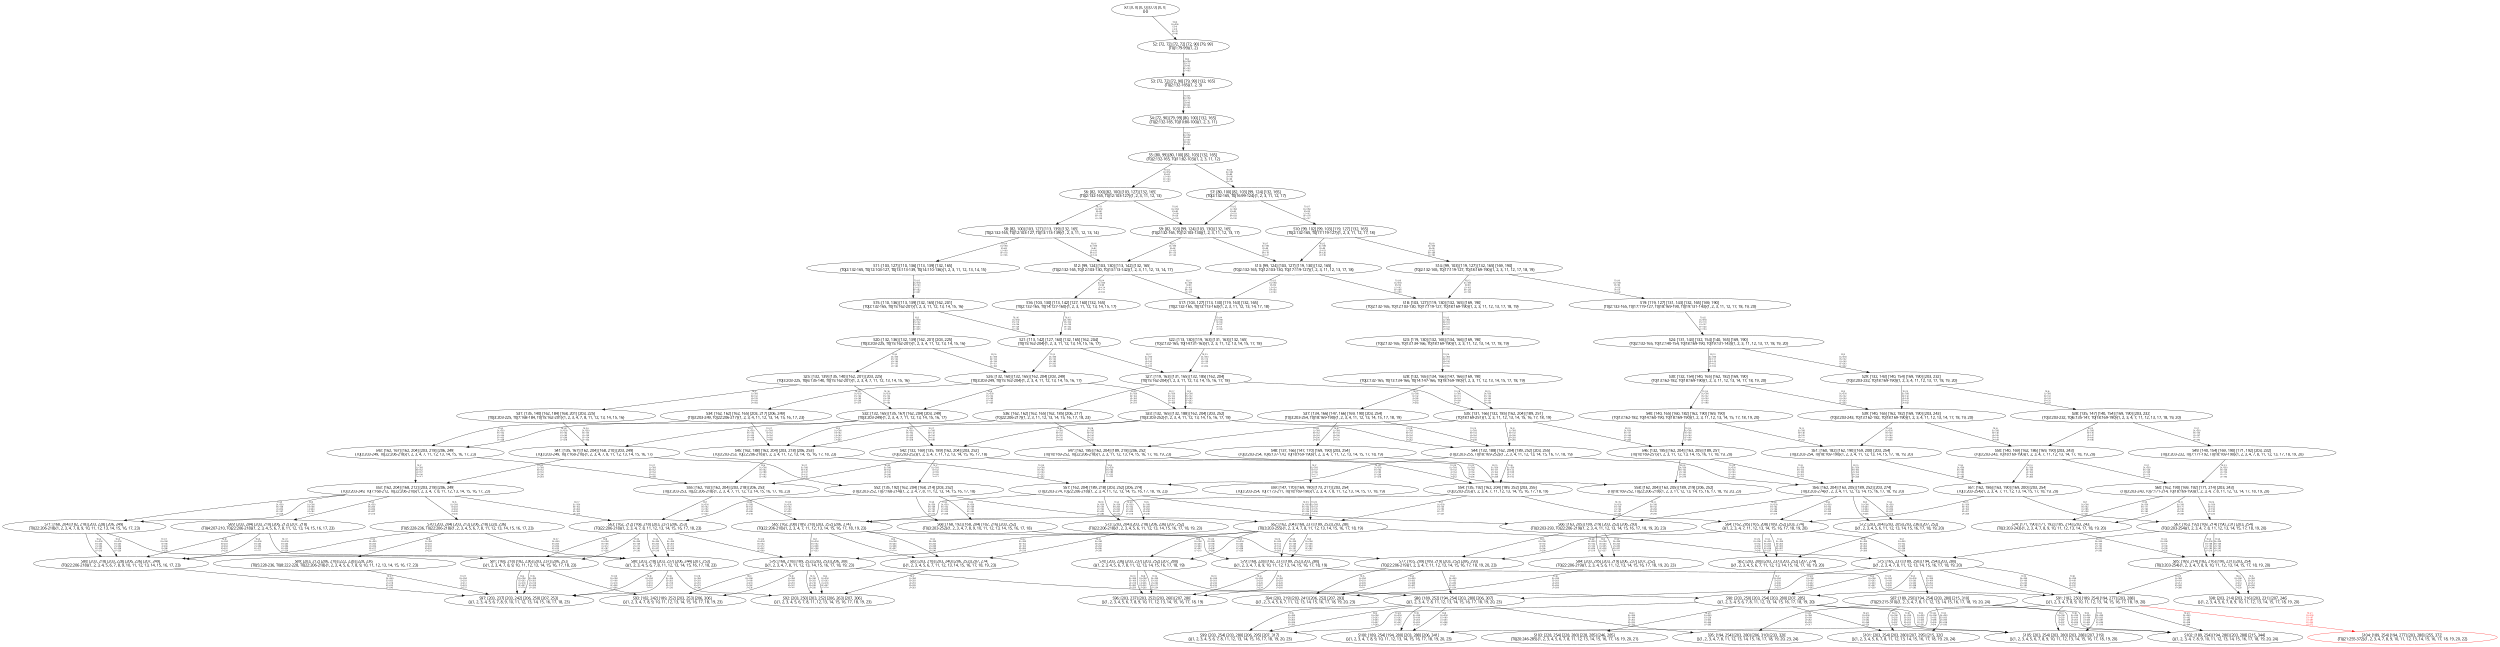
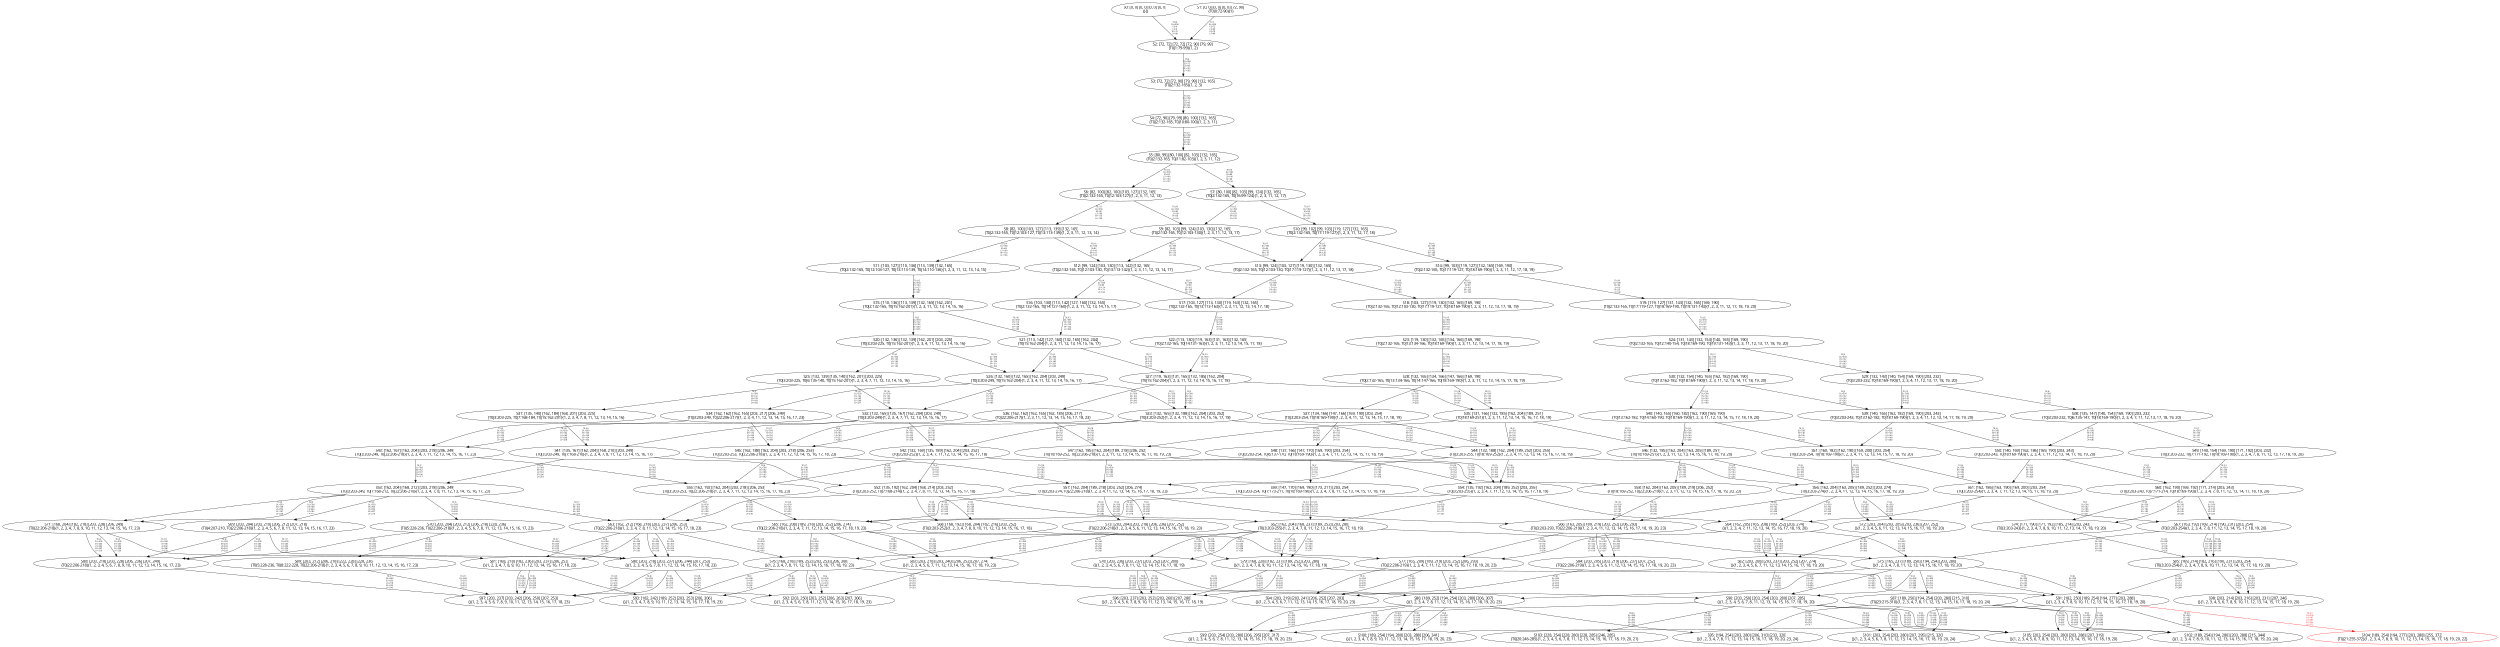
none -> (1221, 10)
